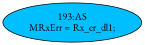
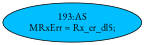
(72, 23) -> (72, 23)
